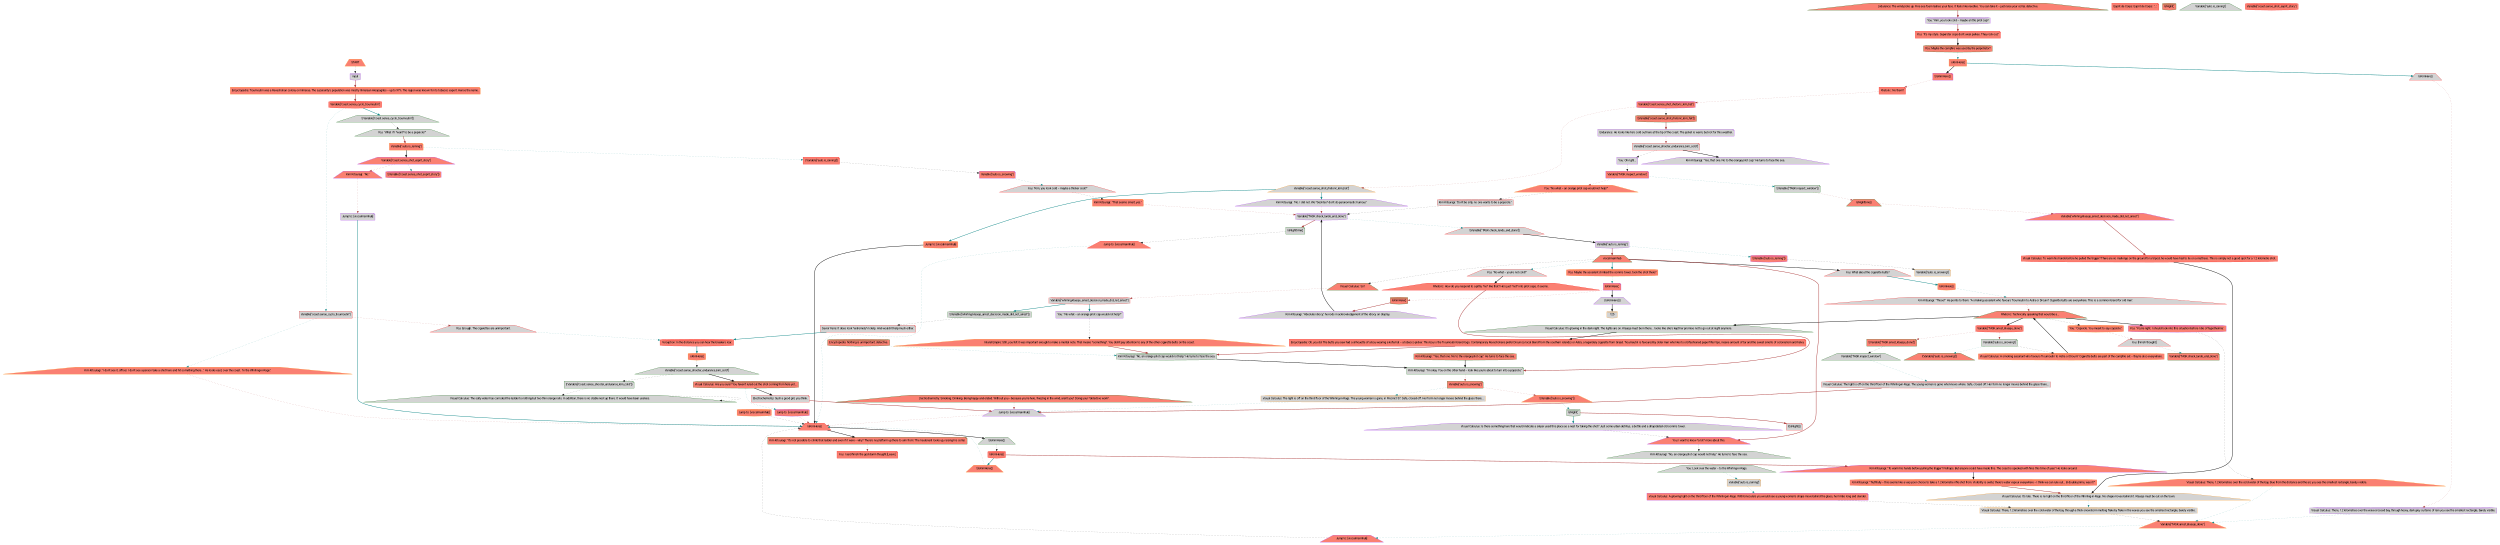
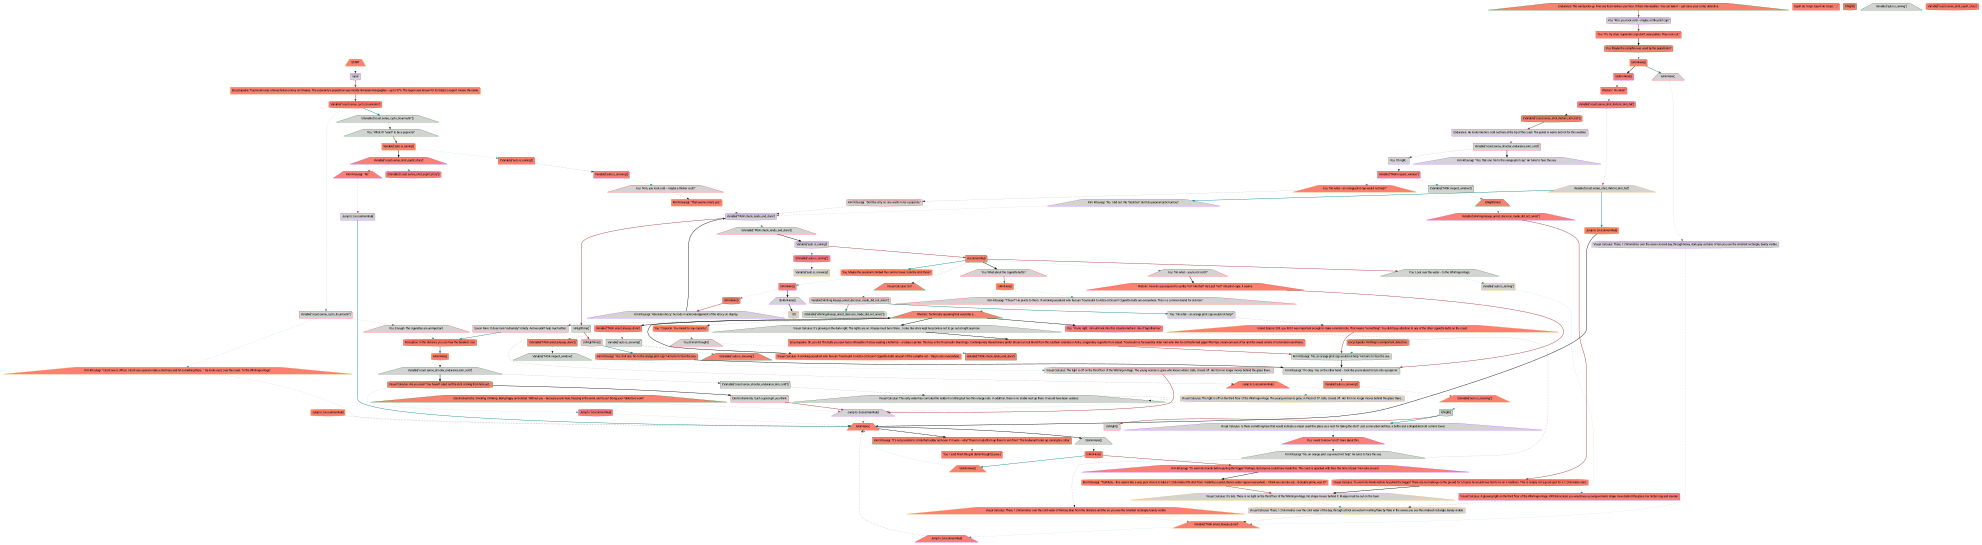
(1892, 91) -> (1614, 91)
(1612, 259) -> (976, 259)
(1819, 296) -> (1191, 265)
none -> (592, 343)
